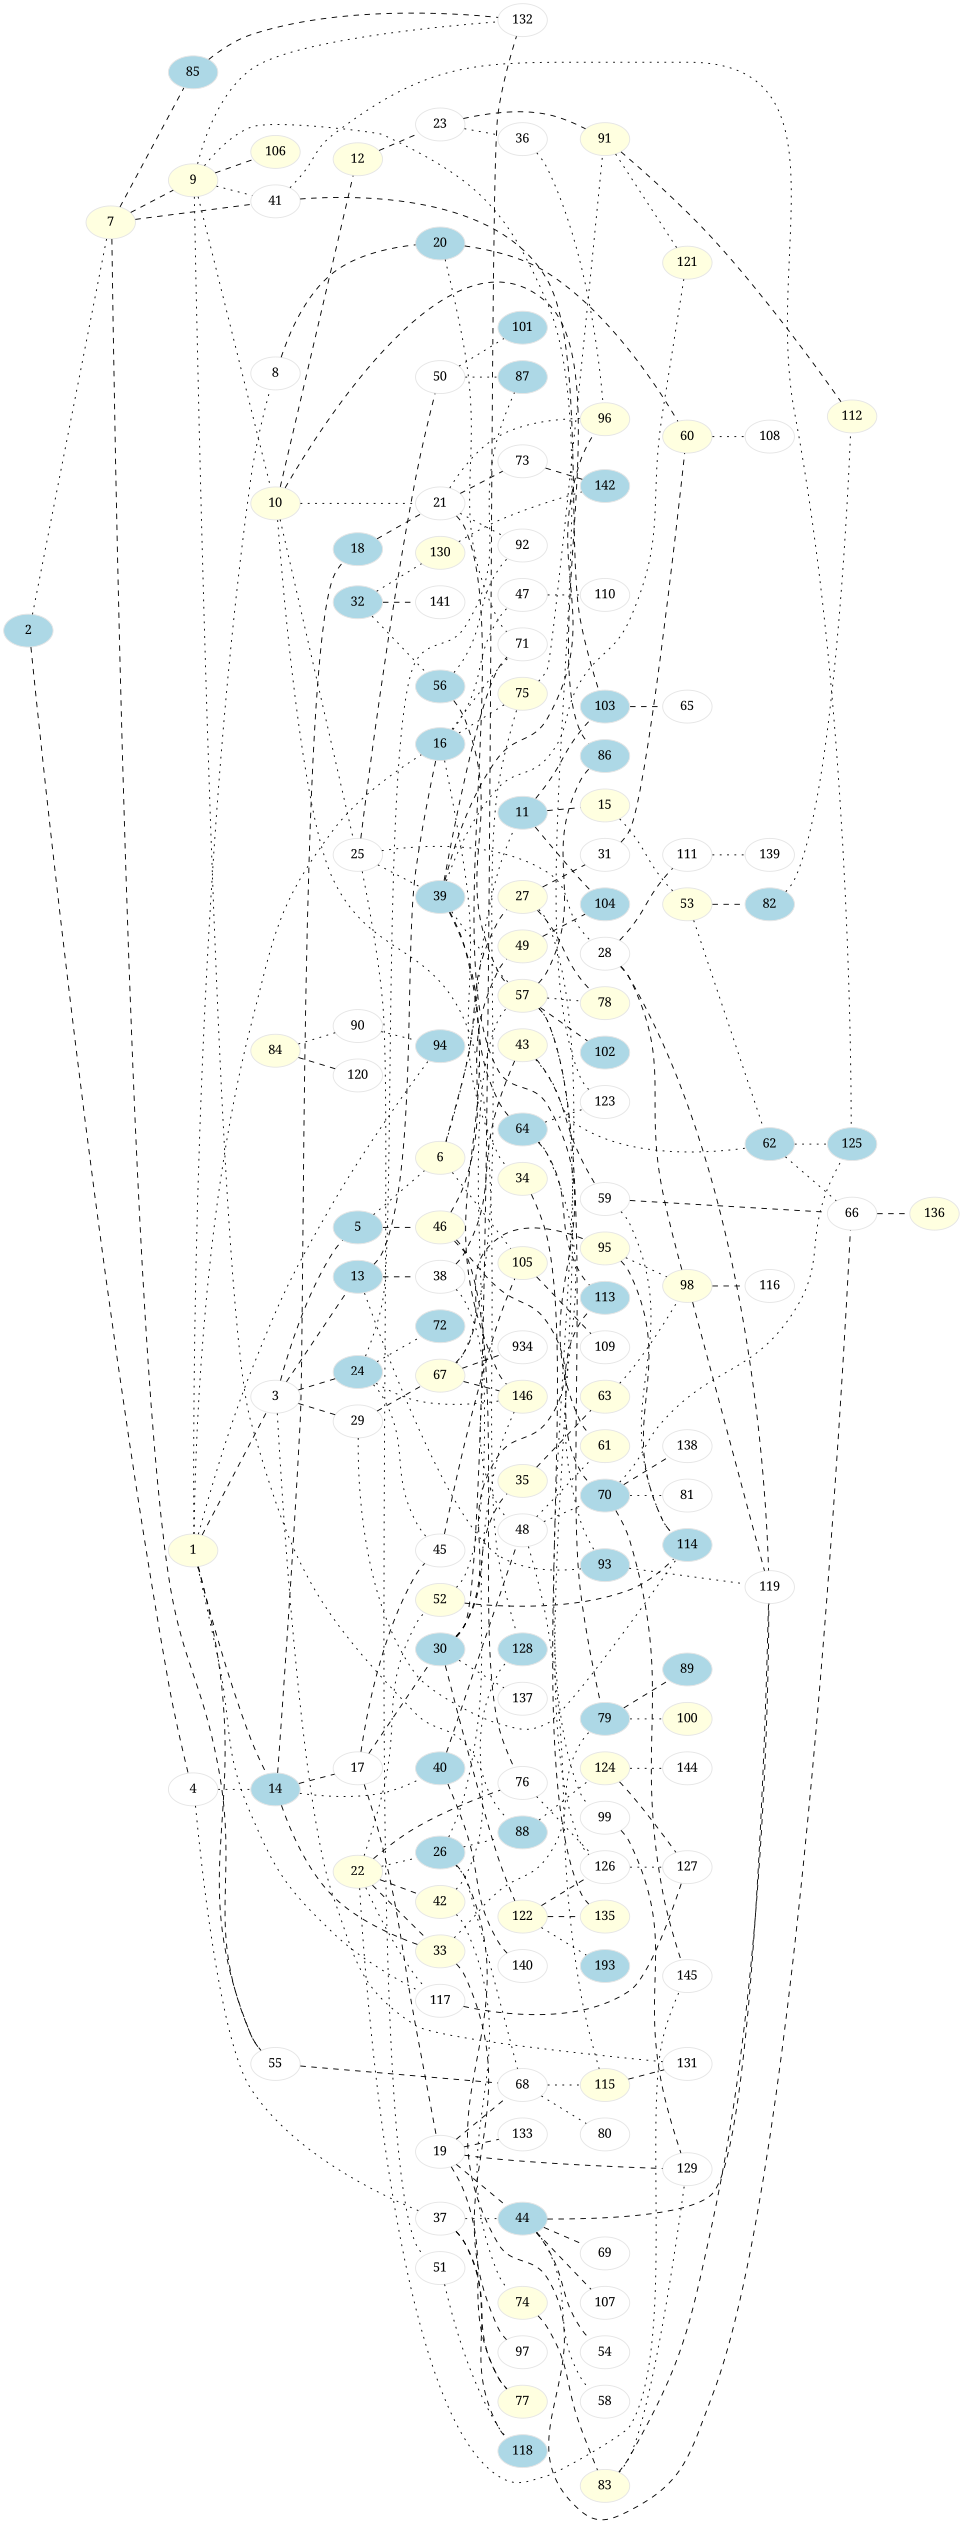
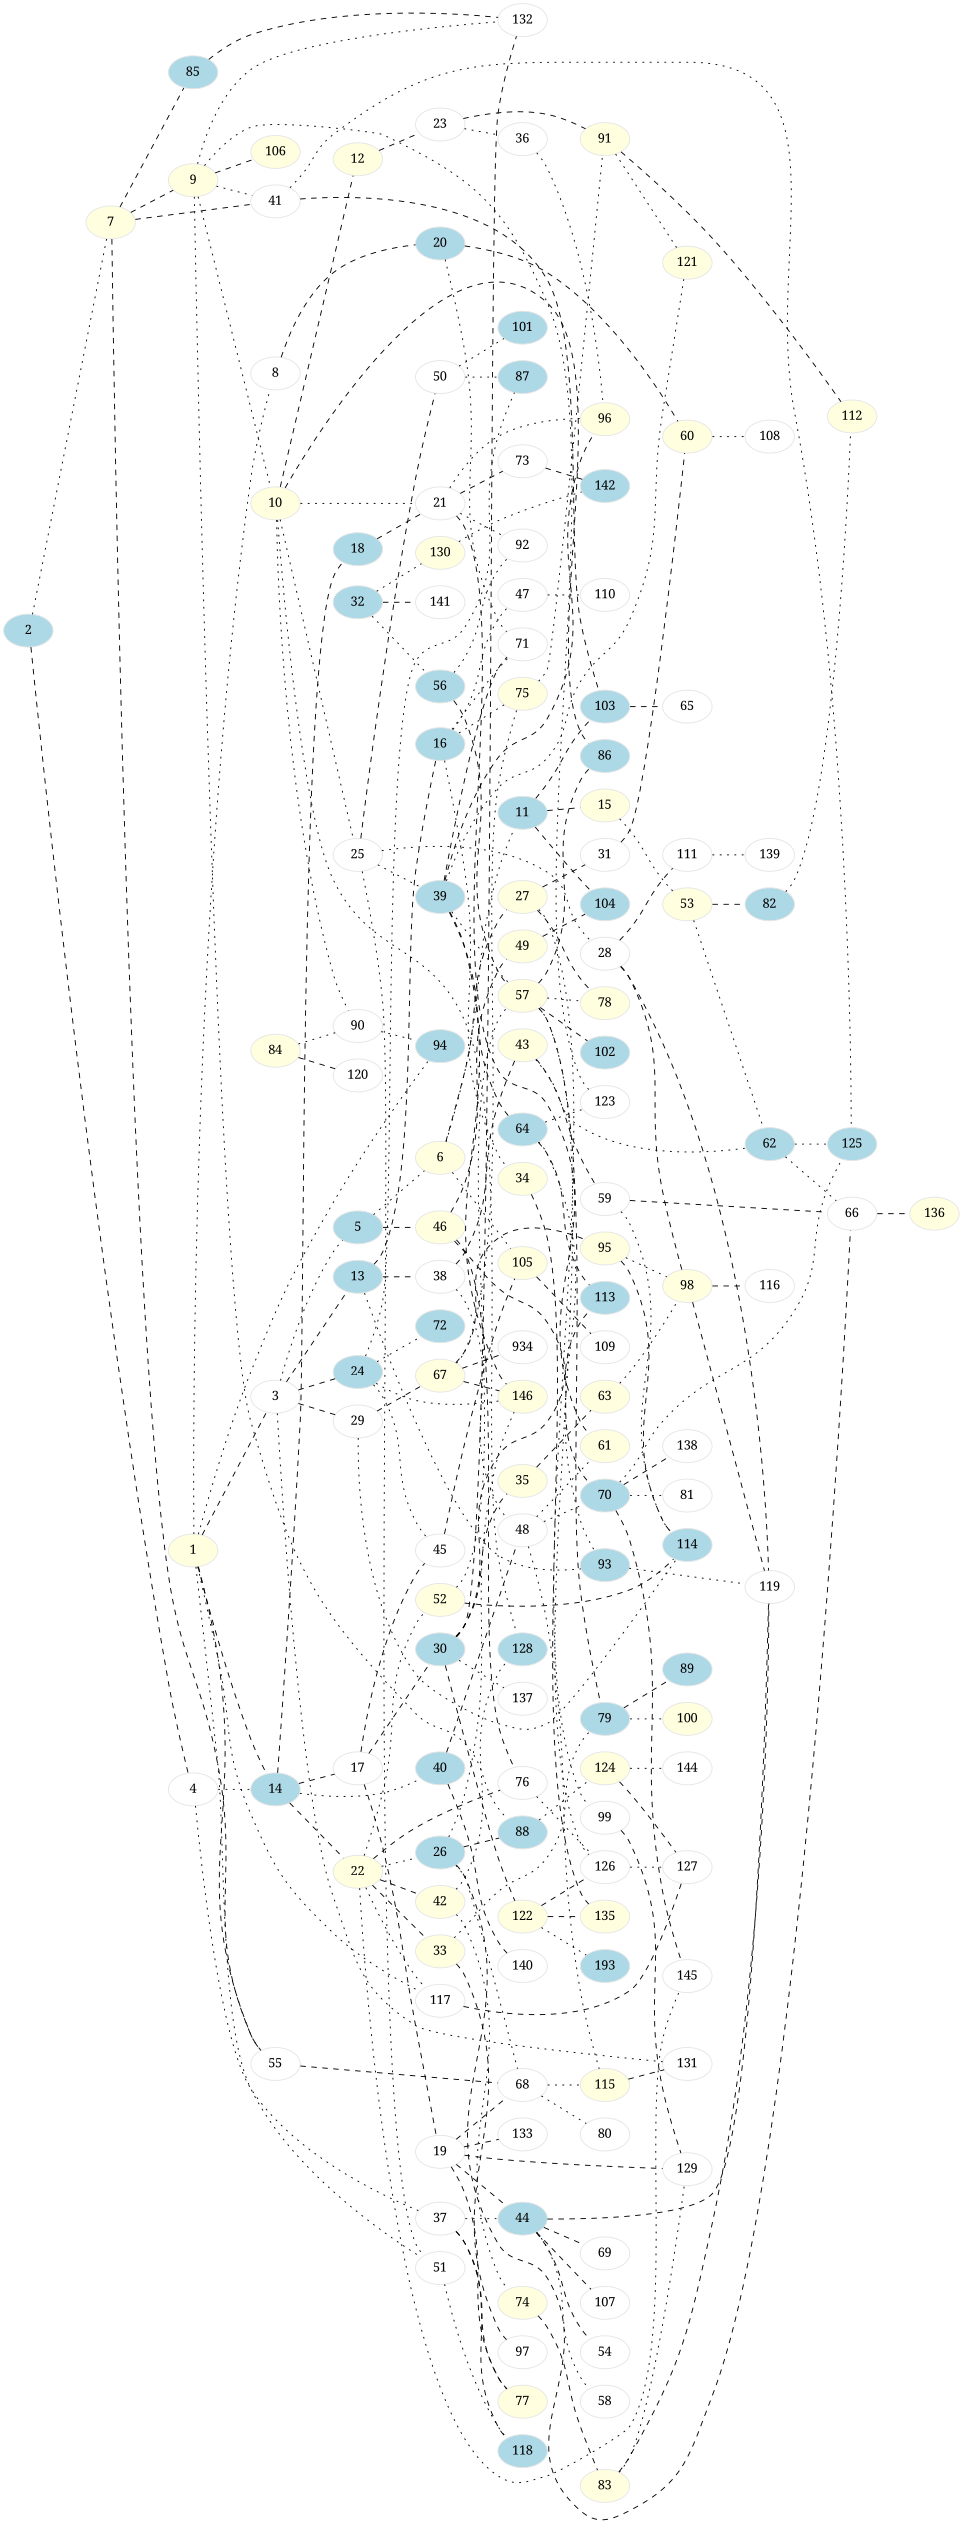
none -> (294, 768)
(232, 1114) -> (232, 2007)
(308, 1300) -> (308, 1300)
(484, 1842) -> (484, 1842)
(324, 1886) -> (310, 1824)
